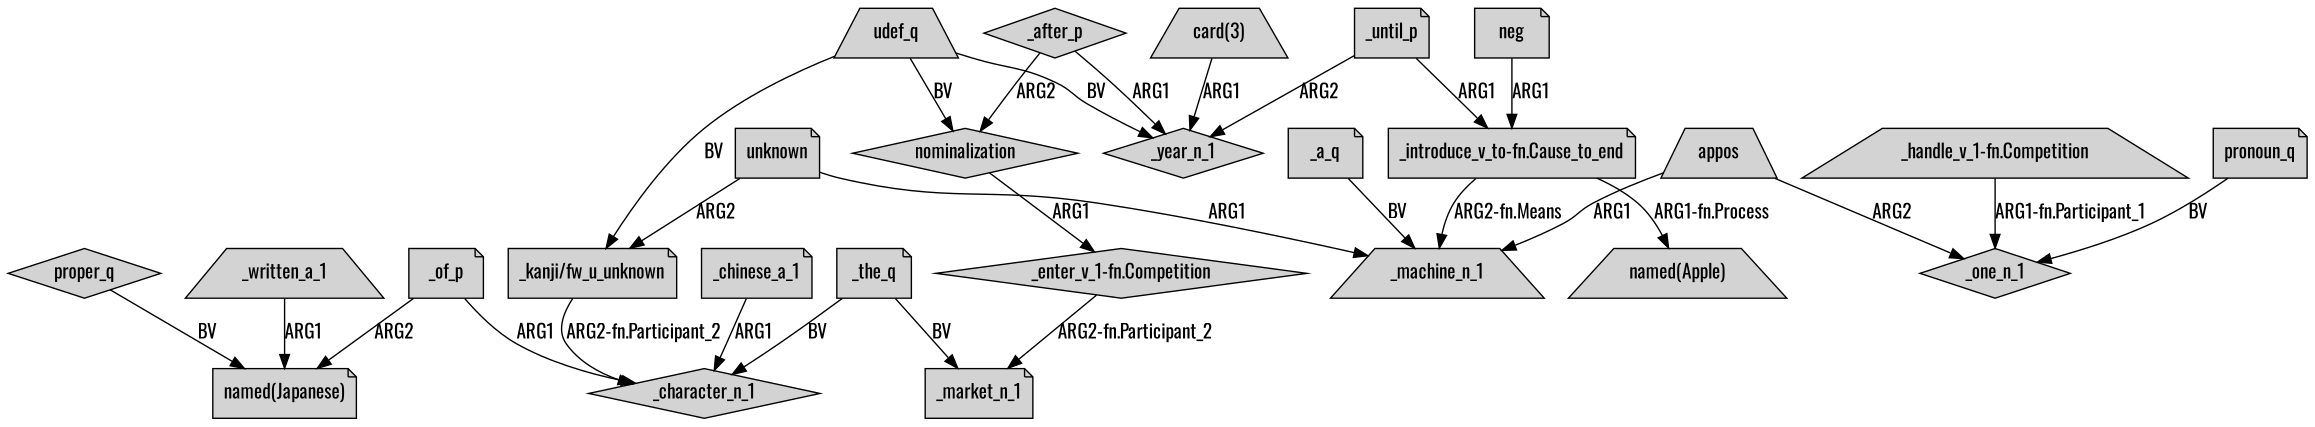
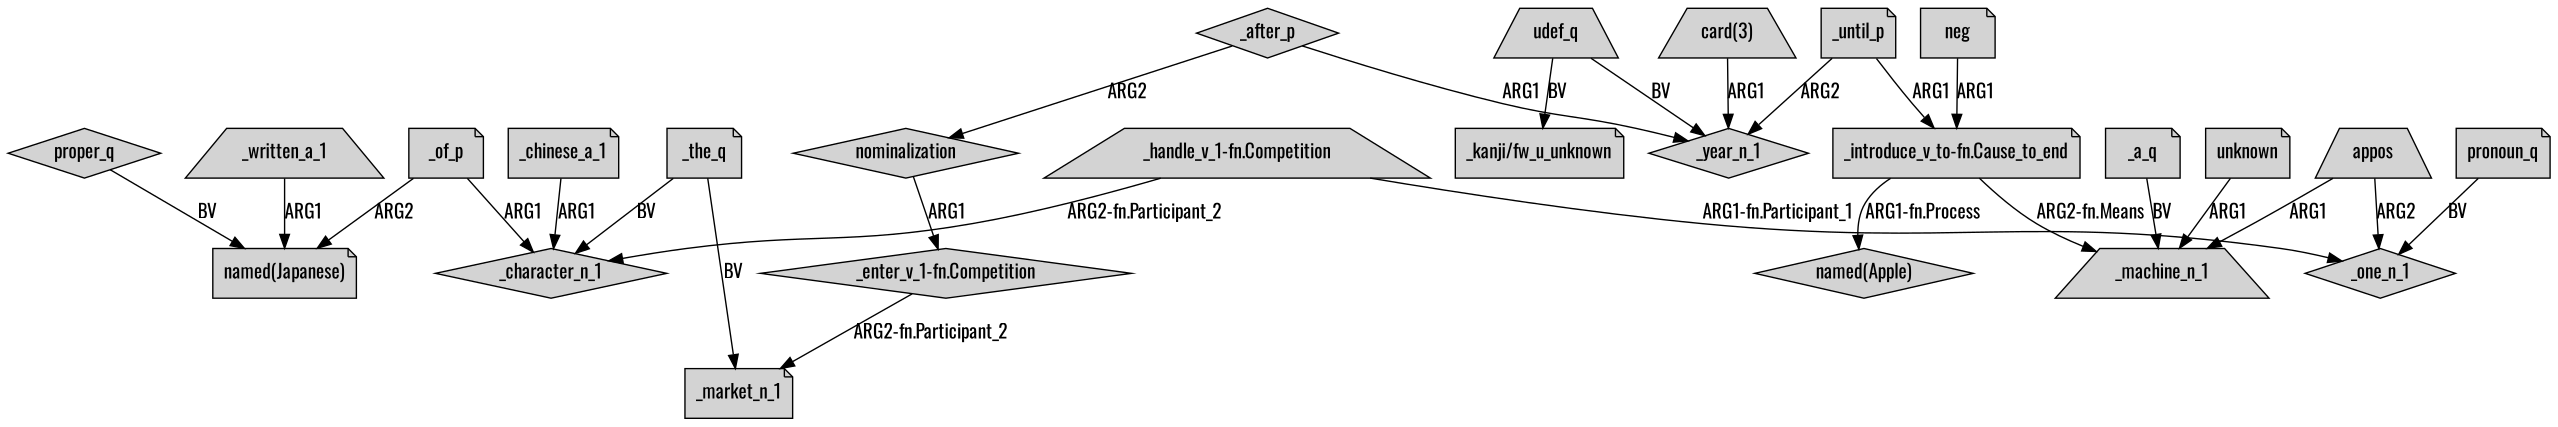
(928, 89) -> none
(691, 210) -> none
(1678, 273) -> (1864, 273)
(571, 350) -> (894, 234)
